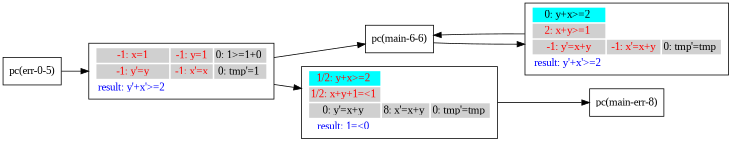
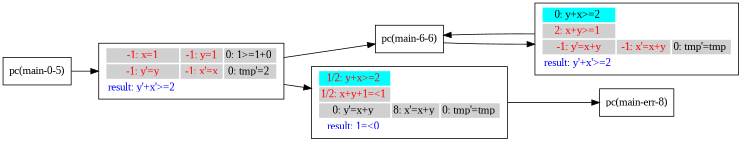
(32, 71) -> (37, 71)
(240, 71) -> (250, 71)
